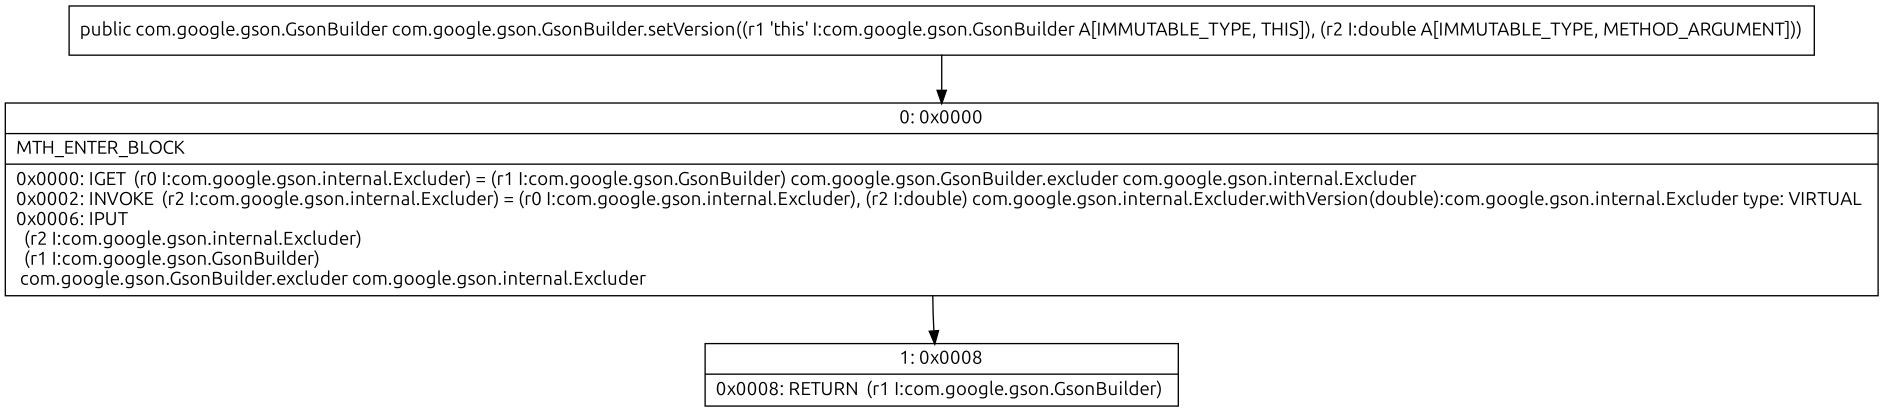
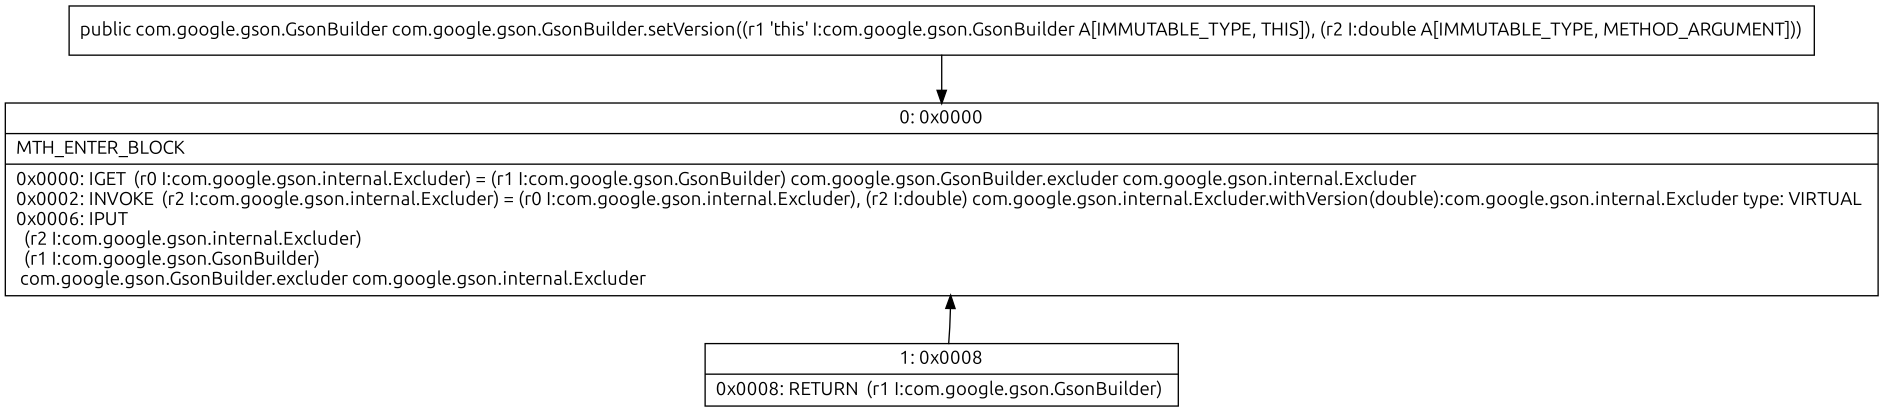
(933, 313) -> (950, 327)
